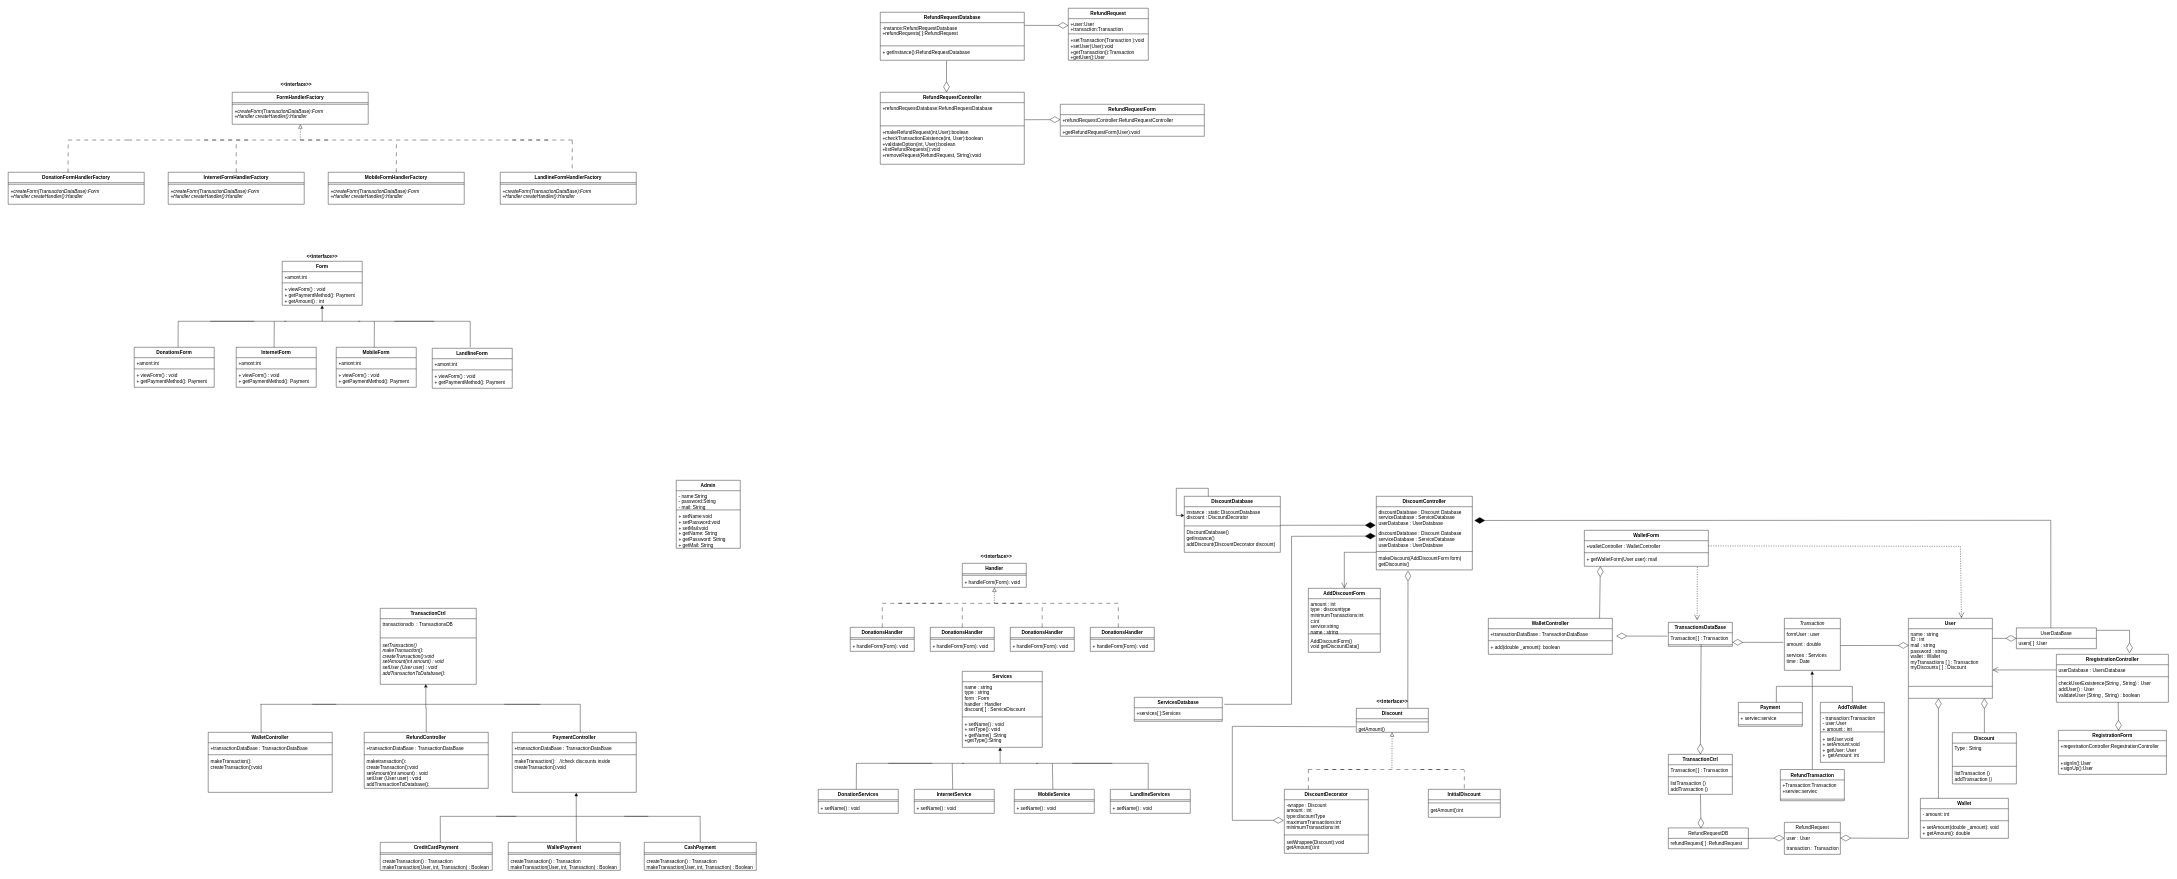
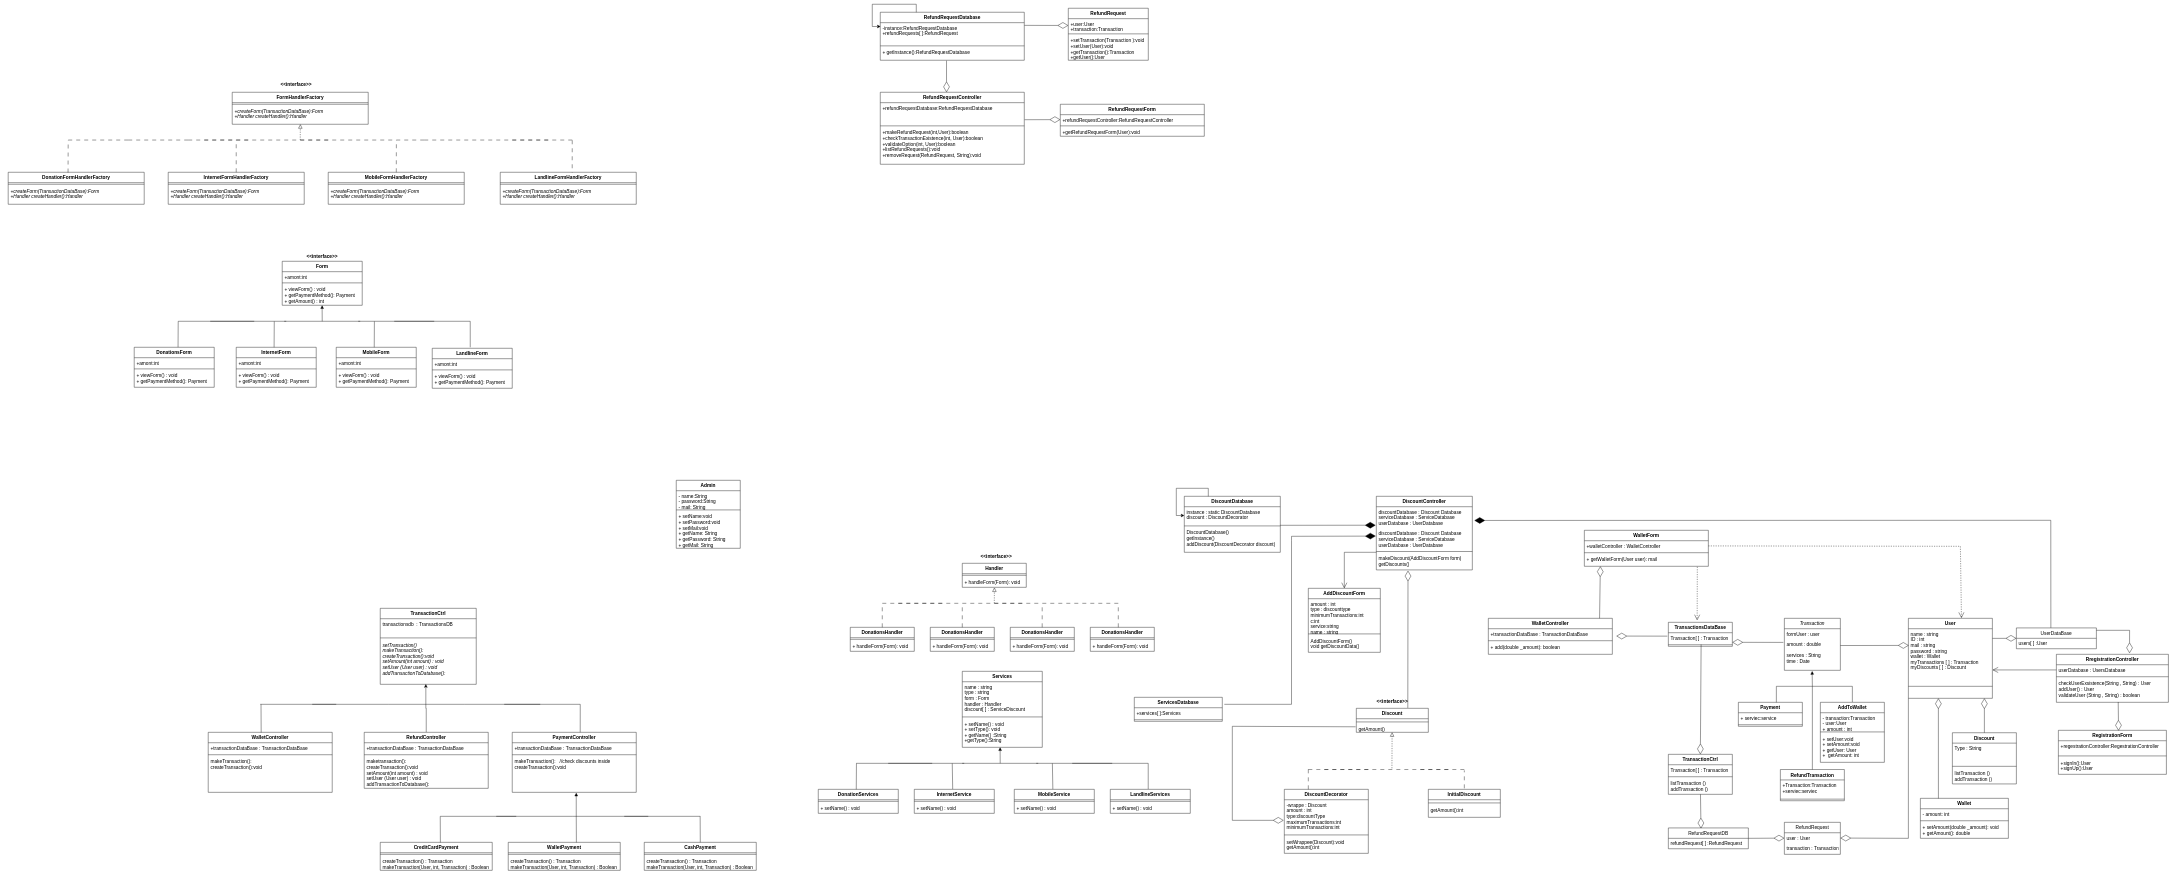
none -> (877, 26)
(1809, 656) -> (1806, 656)
